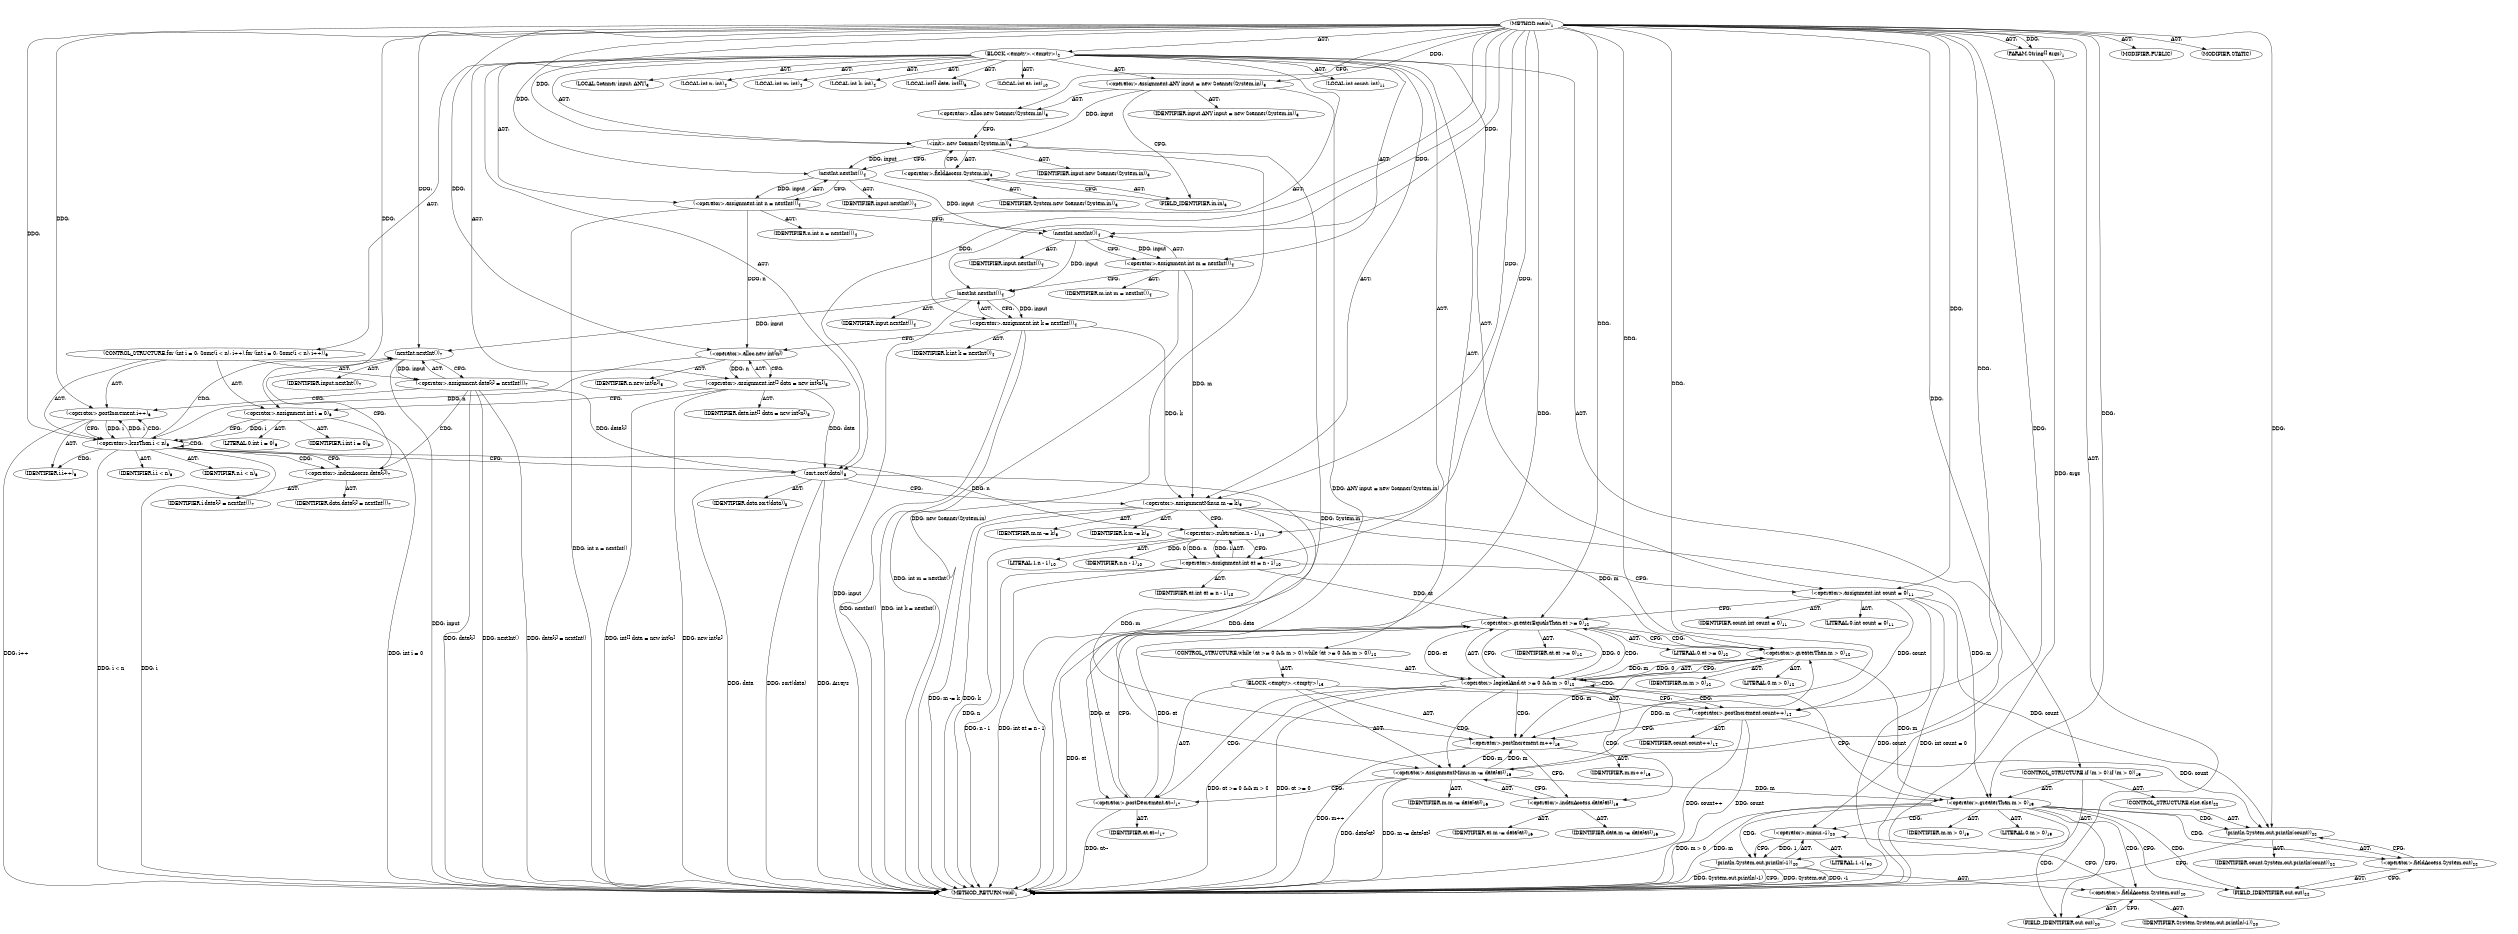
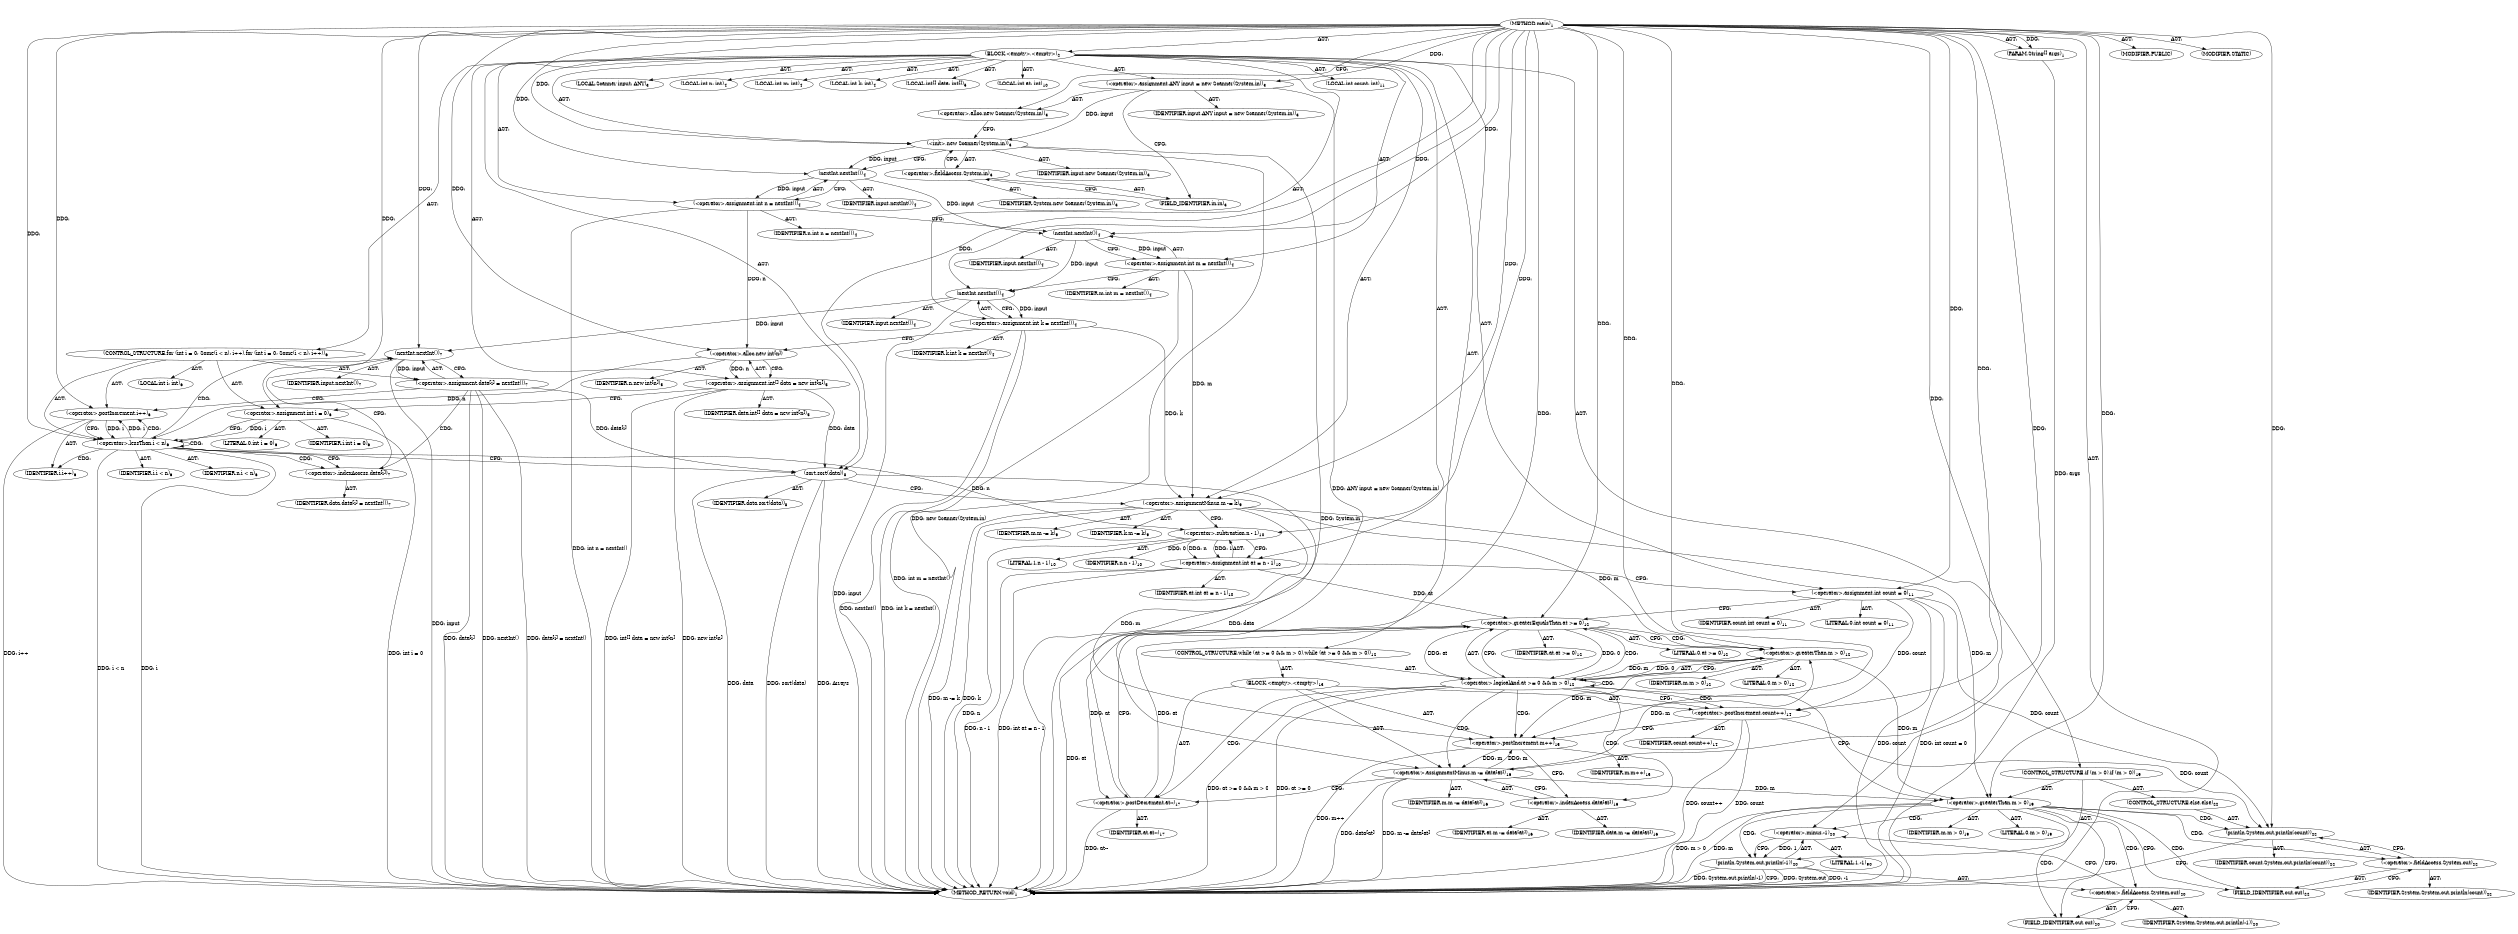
none -> (161, 384)
(211, 504) -> none
none -> (2430, 894)
